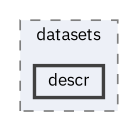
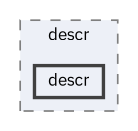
(69, 36) -> (69, 36)
